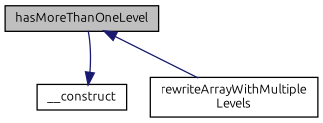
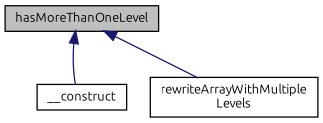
(90, 51) -> (73, 64)
